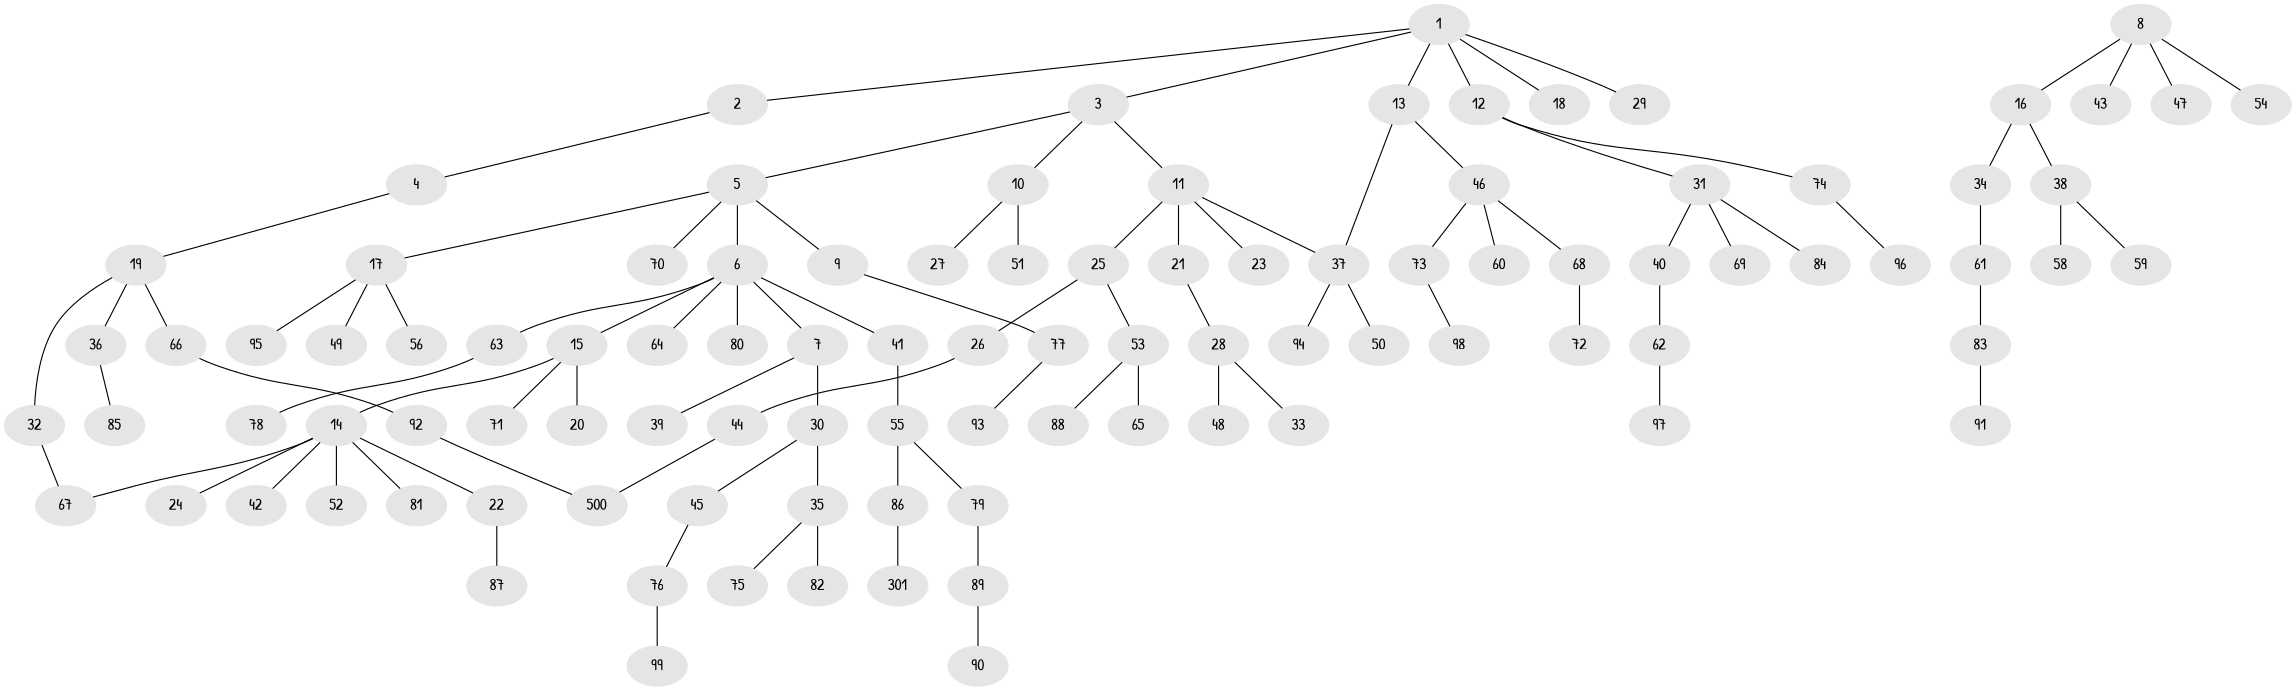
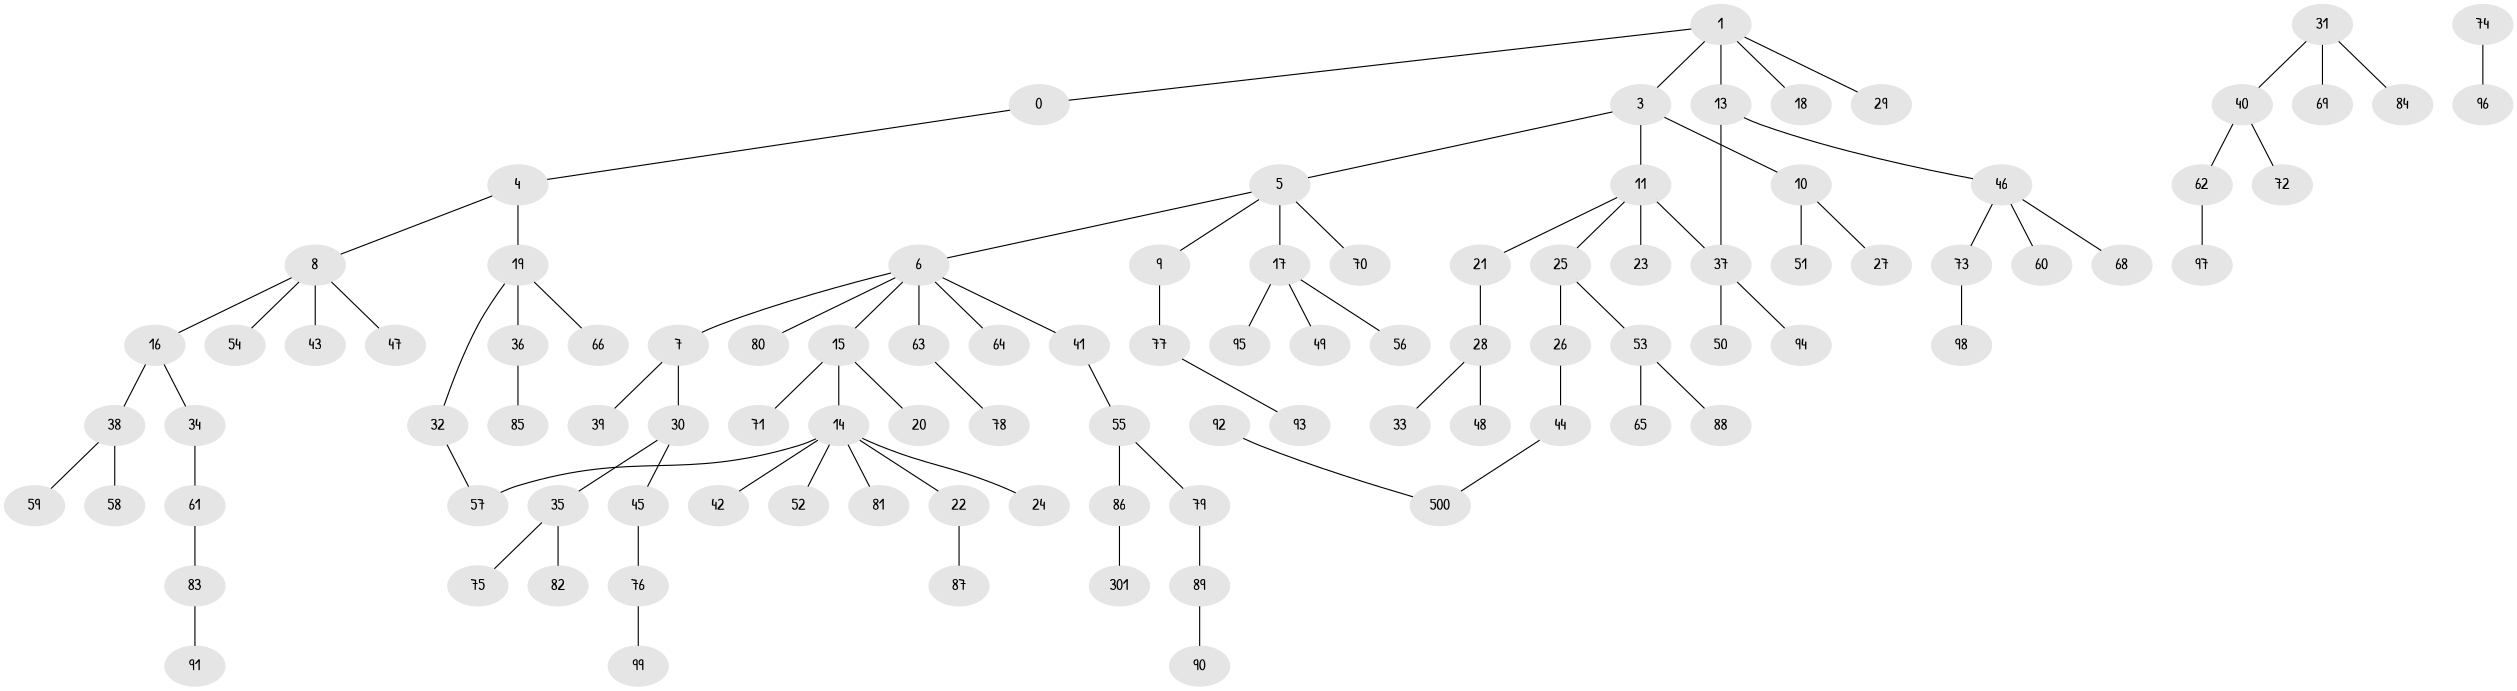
(737, 105) -> (1039, 105)
(1479, 105) -> none
none -> (416, 225)
(1579, 305) -> (2262, 145)
(296, 385) -> none
(66, 506) -> (478, 506)
